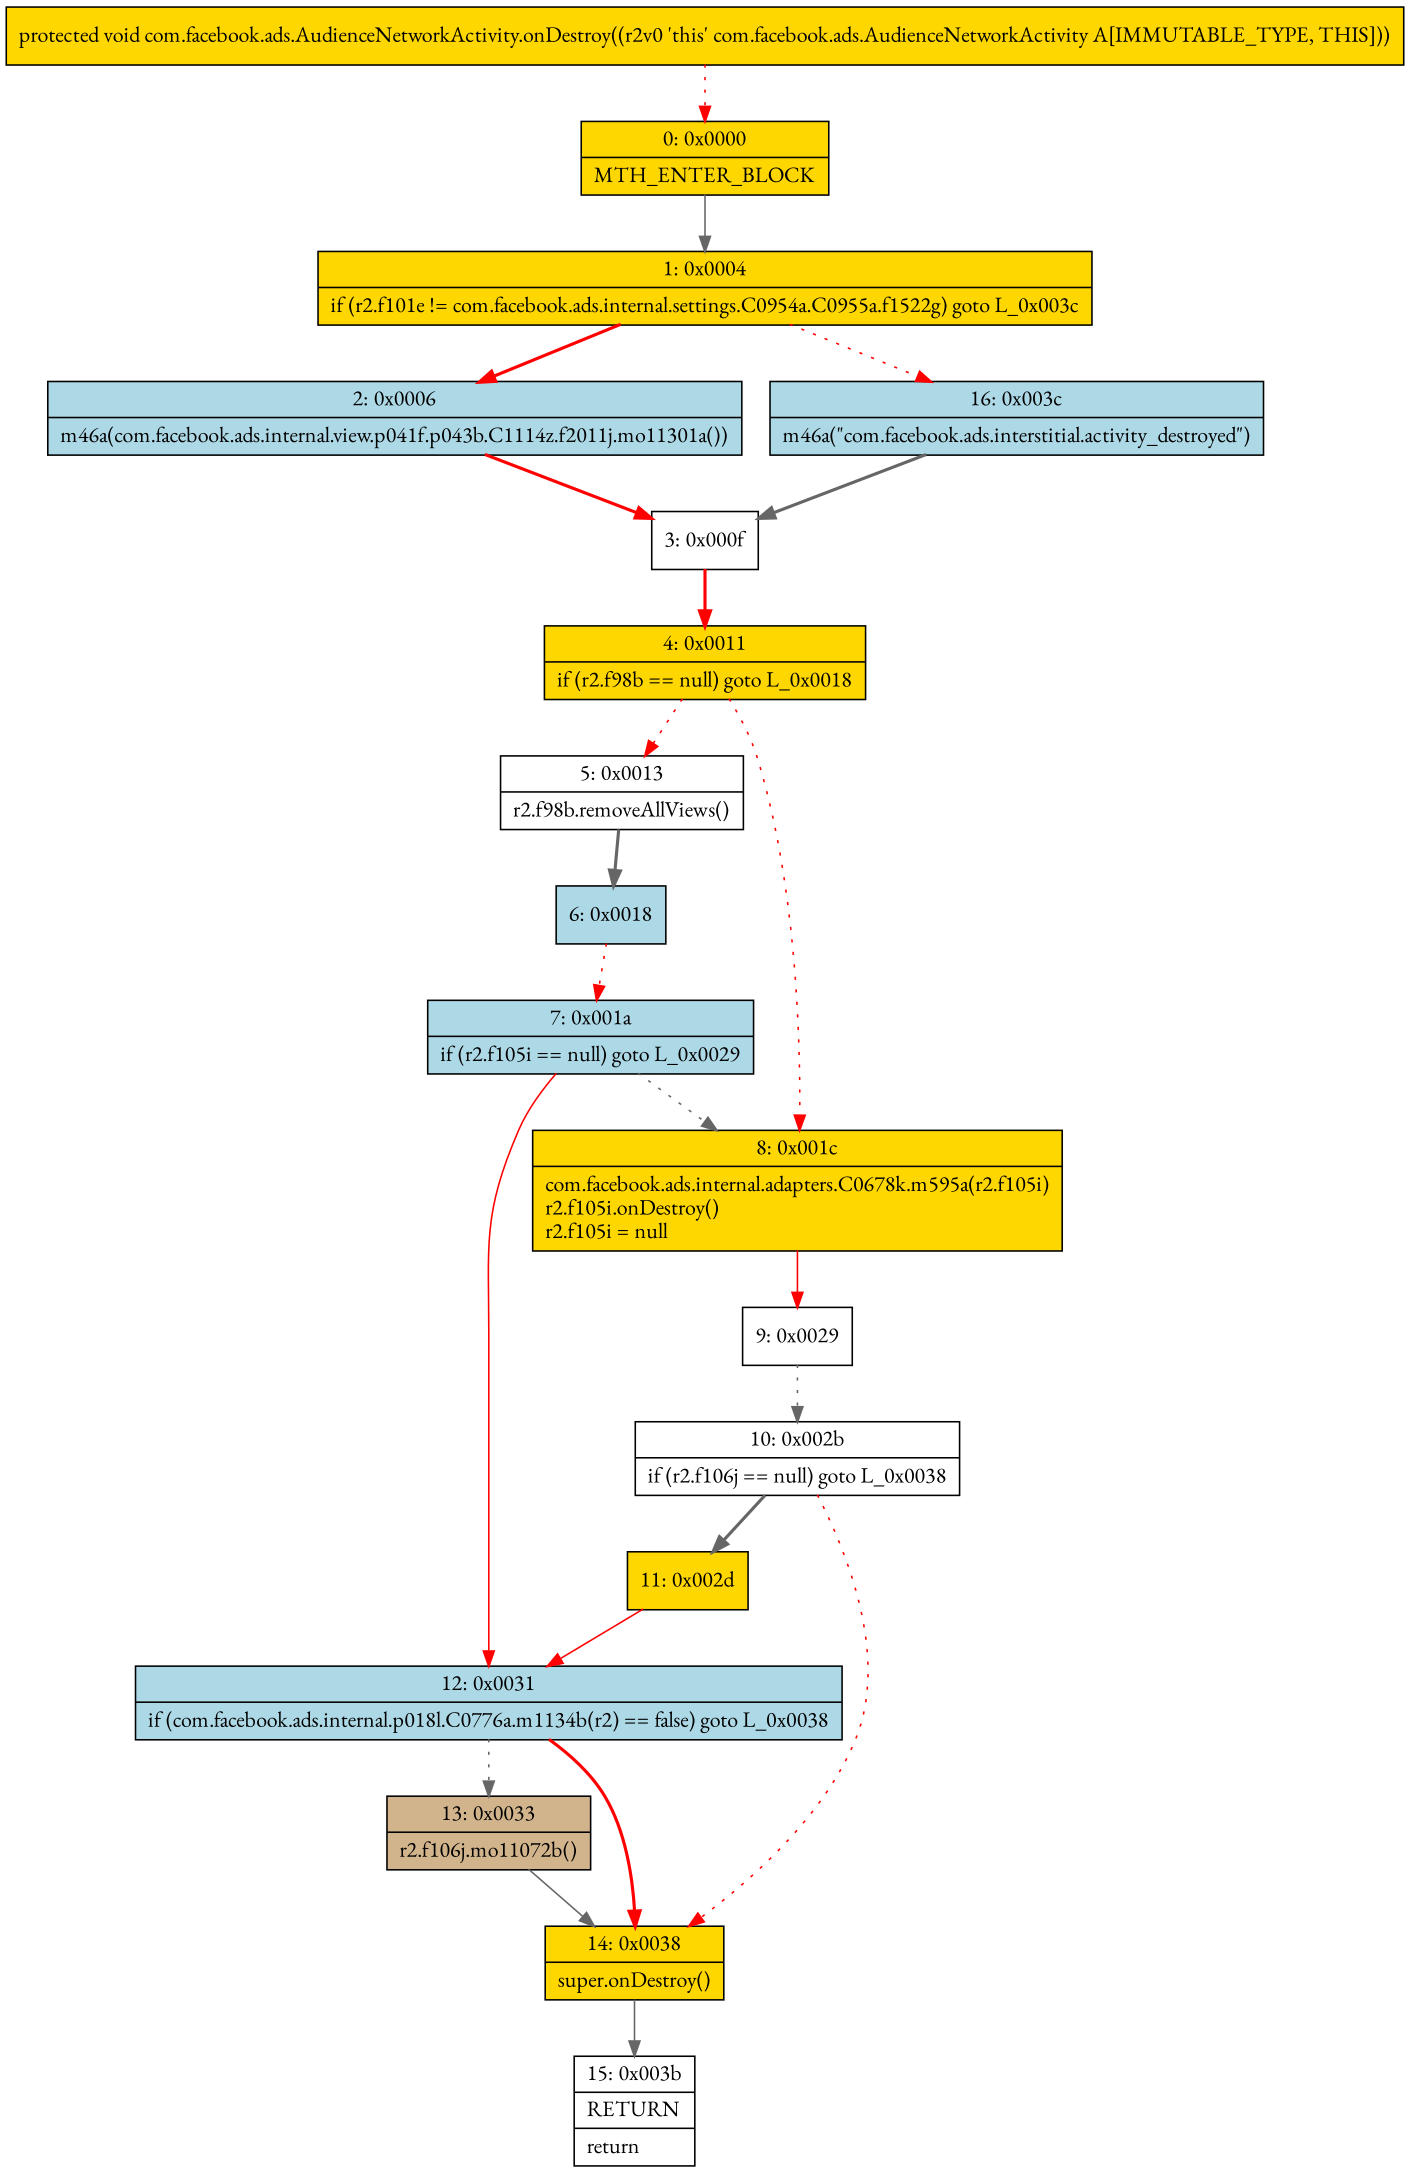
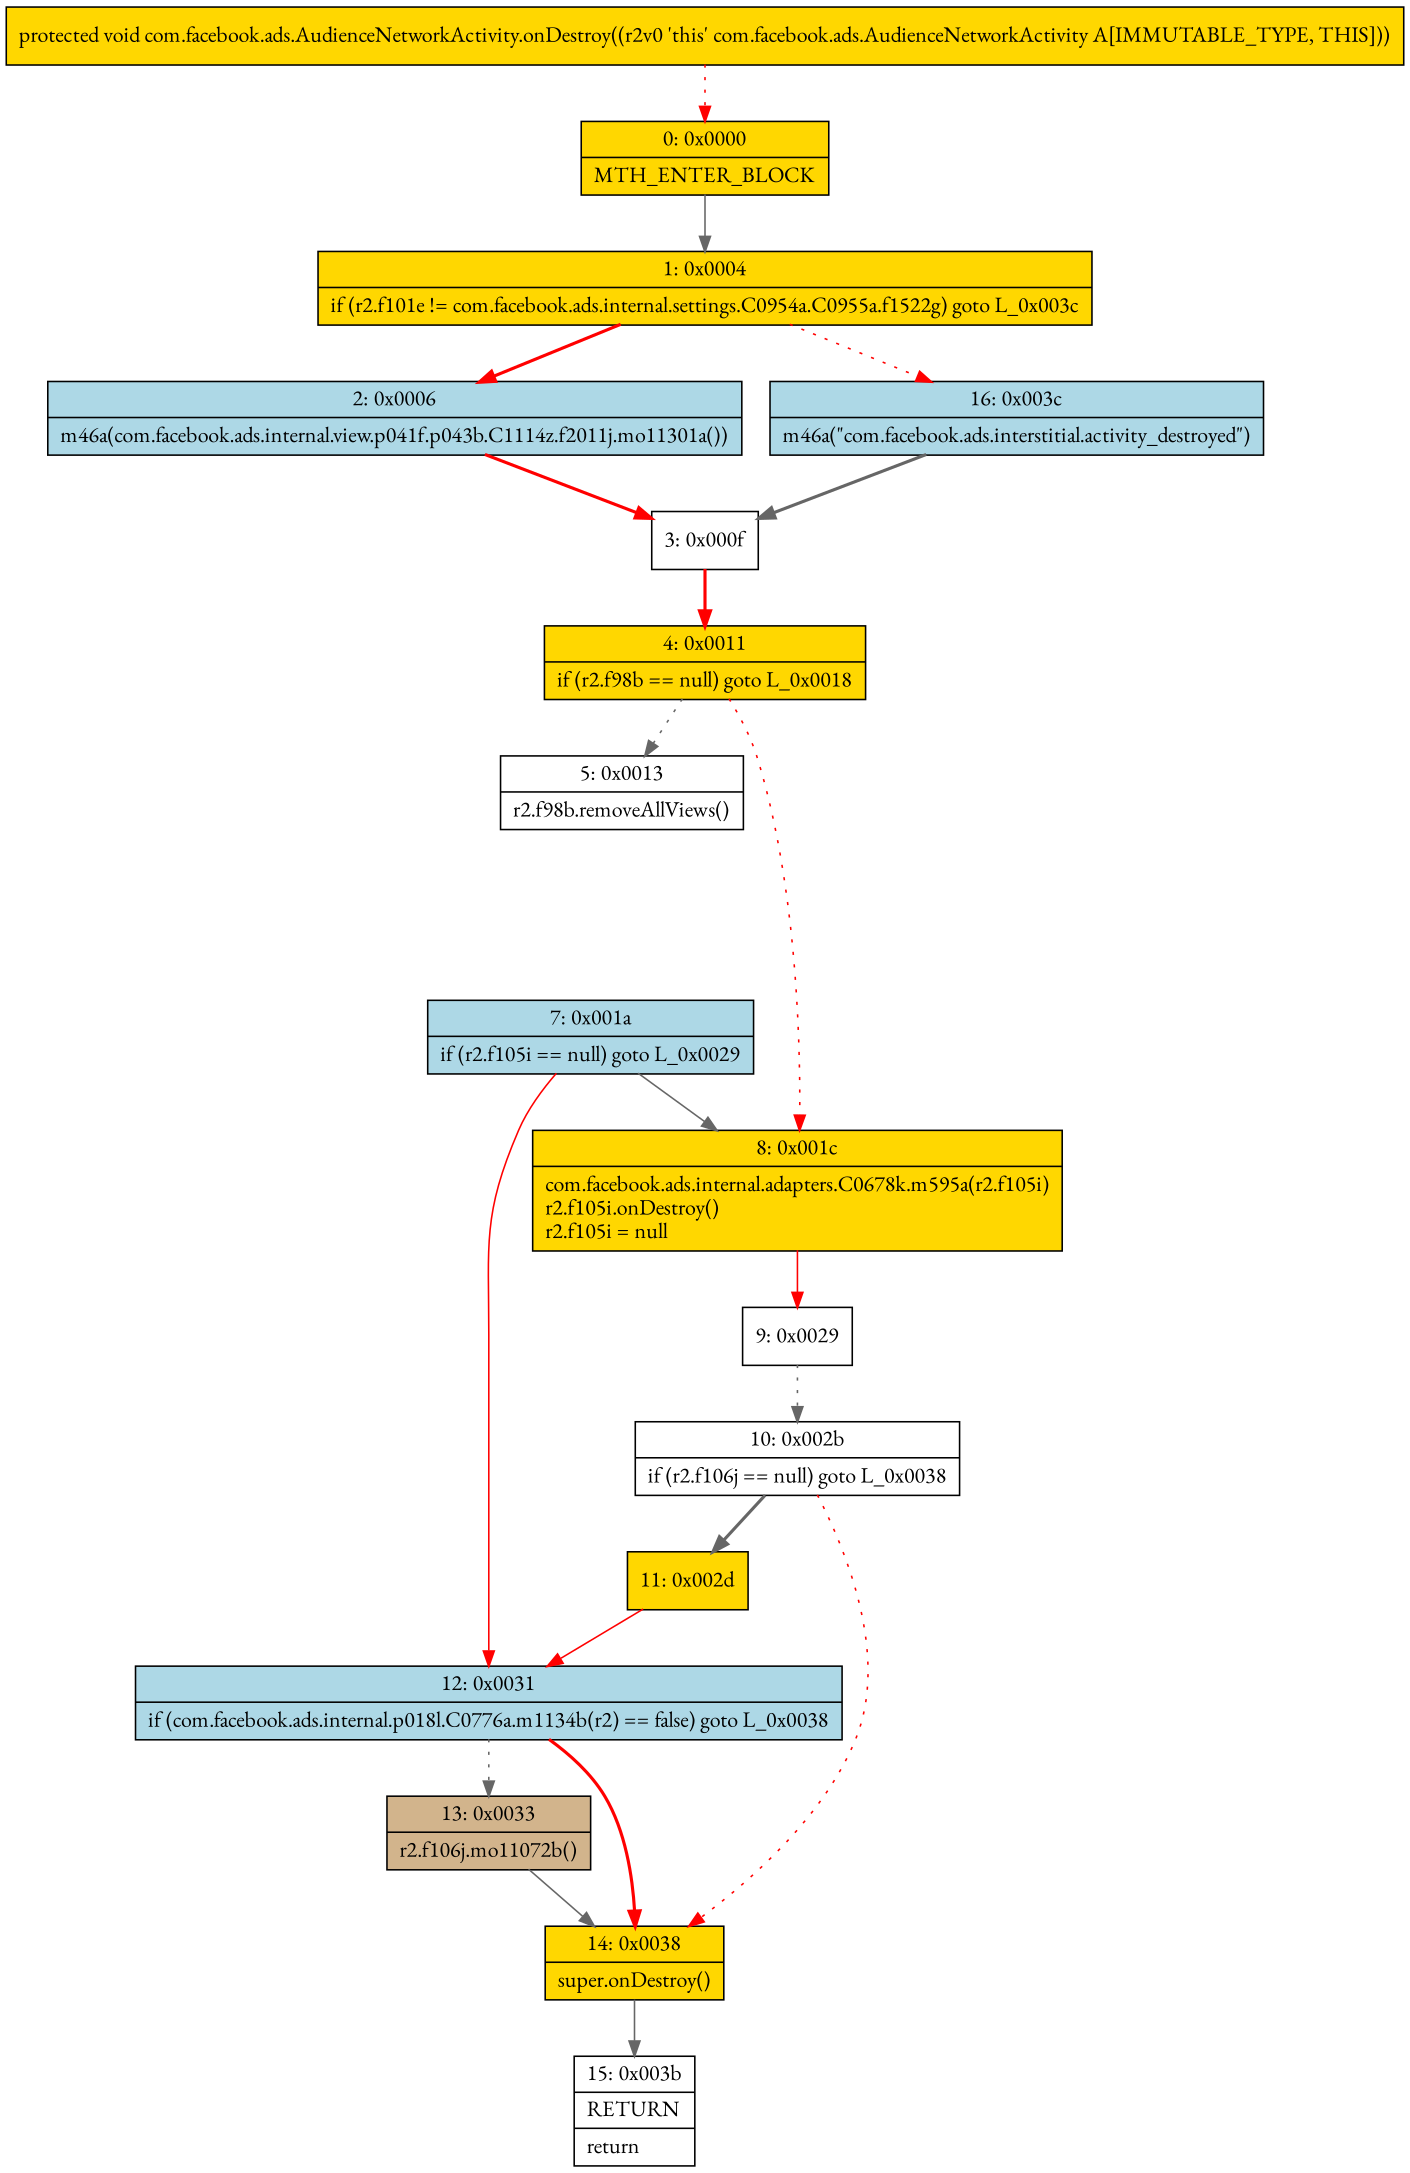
(668, 721) -> (668, 721)
(611, 915) -> none
(671, 1097) -> (671, 1097)
